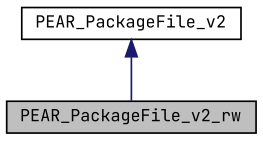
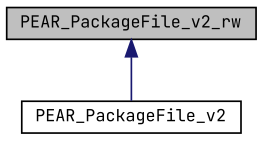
(131, 79) -> (131, 79)
